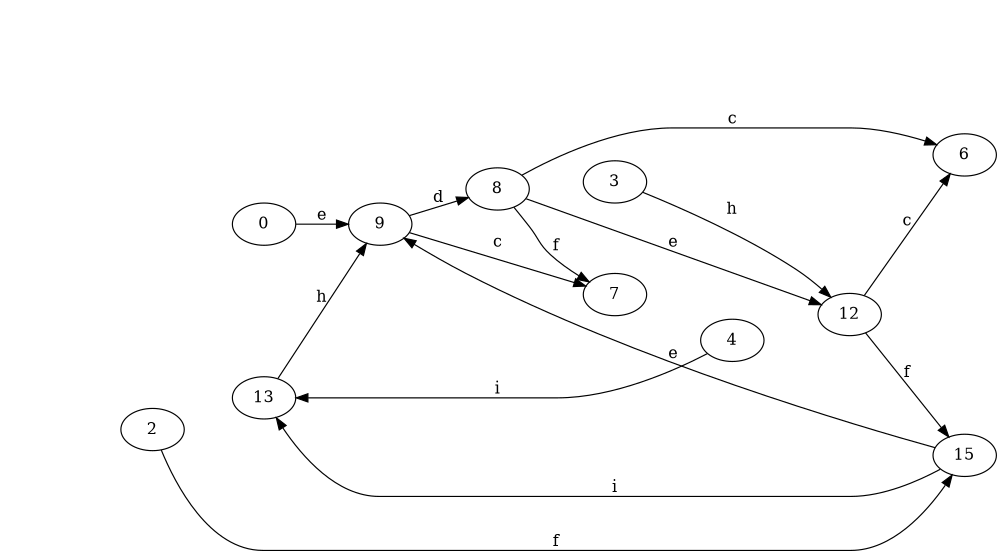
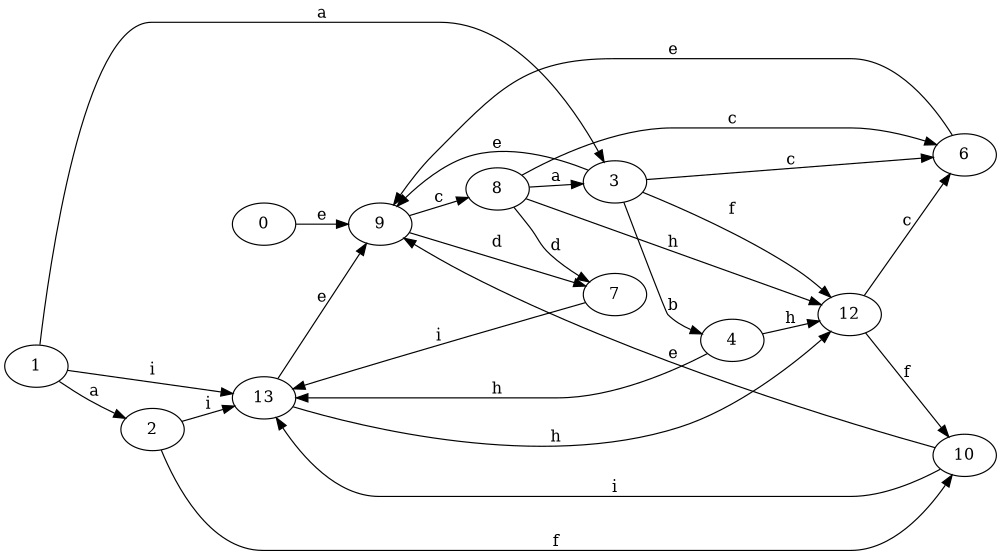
none -> (666, 59)
none -> (491, 152)
none -> (784, 169)
none -> (550, 186)
(439, 198) -> (439, 198)
(732, 209) -> (732, 209)
(498, 242) -> (498, 242)
(674, 242) -> (674, 242)
(556, 246) -> (556, 246)
none -> (650, 271)
(322, 298) -> (322, 298)
none -> (785, 329)
none -> (445, 343)
none -> (36, 366)
(498, 389) -> (498, 389)
none -> (202, 415)
none -> (569, 446)
(965, 455) -> (965, 455)
